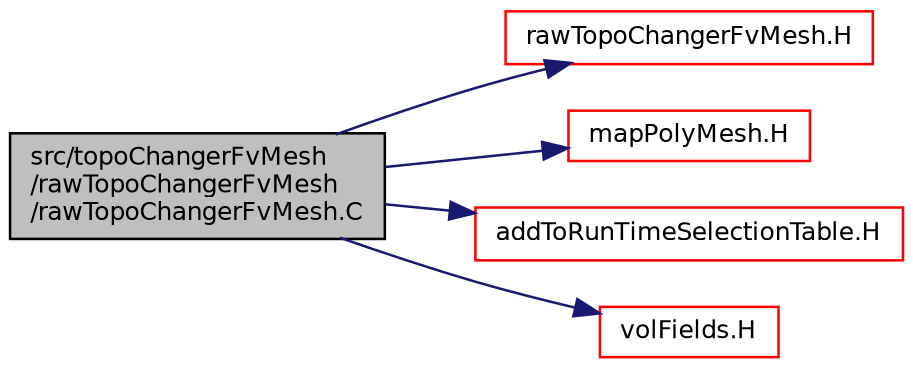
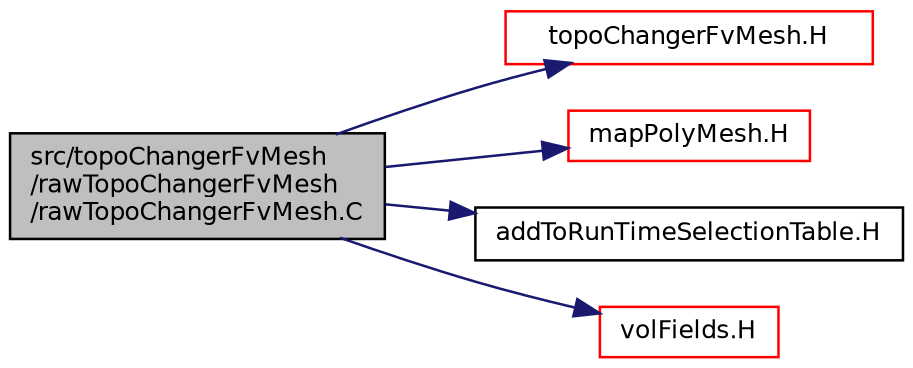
(689, 38) -> (689, 38)
(689, 234) -> (689, 234)
